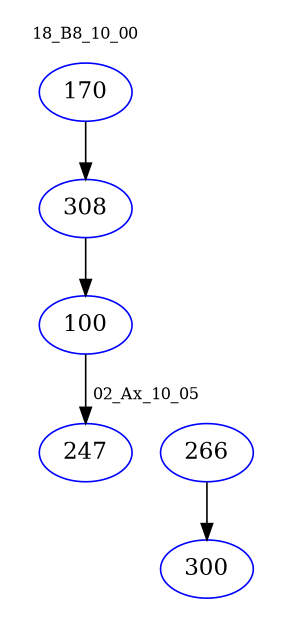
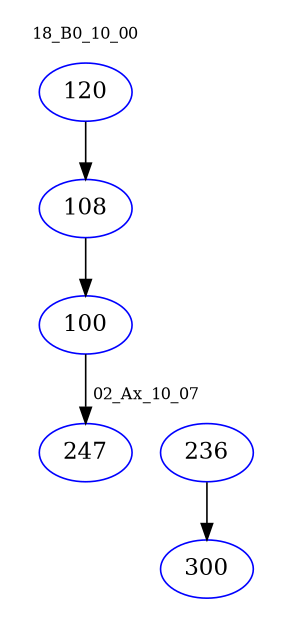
(86, 35) -> (86, 35)
(86, 92) -> (86, 92)
(86, 209) -> (86, 209)
(146, 395) -> (146, 395)
(207, 453) -> (207, 453)
